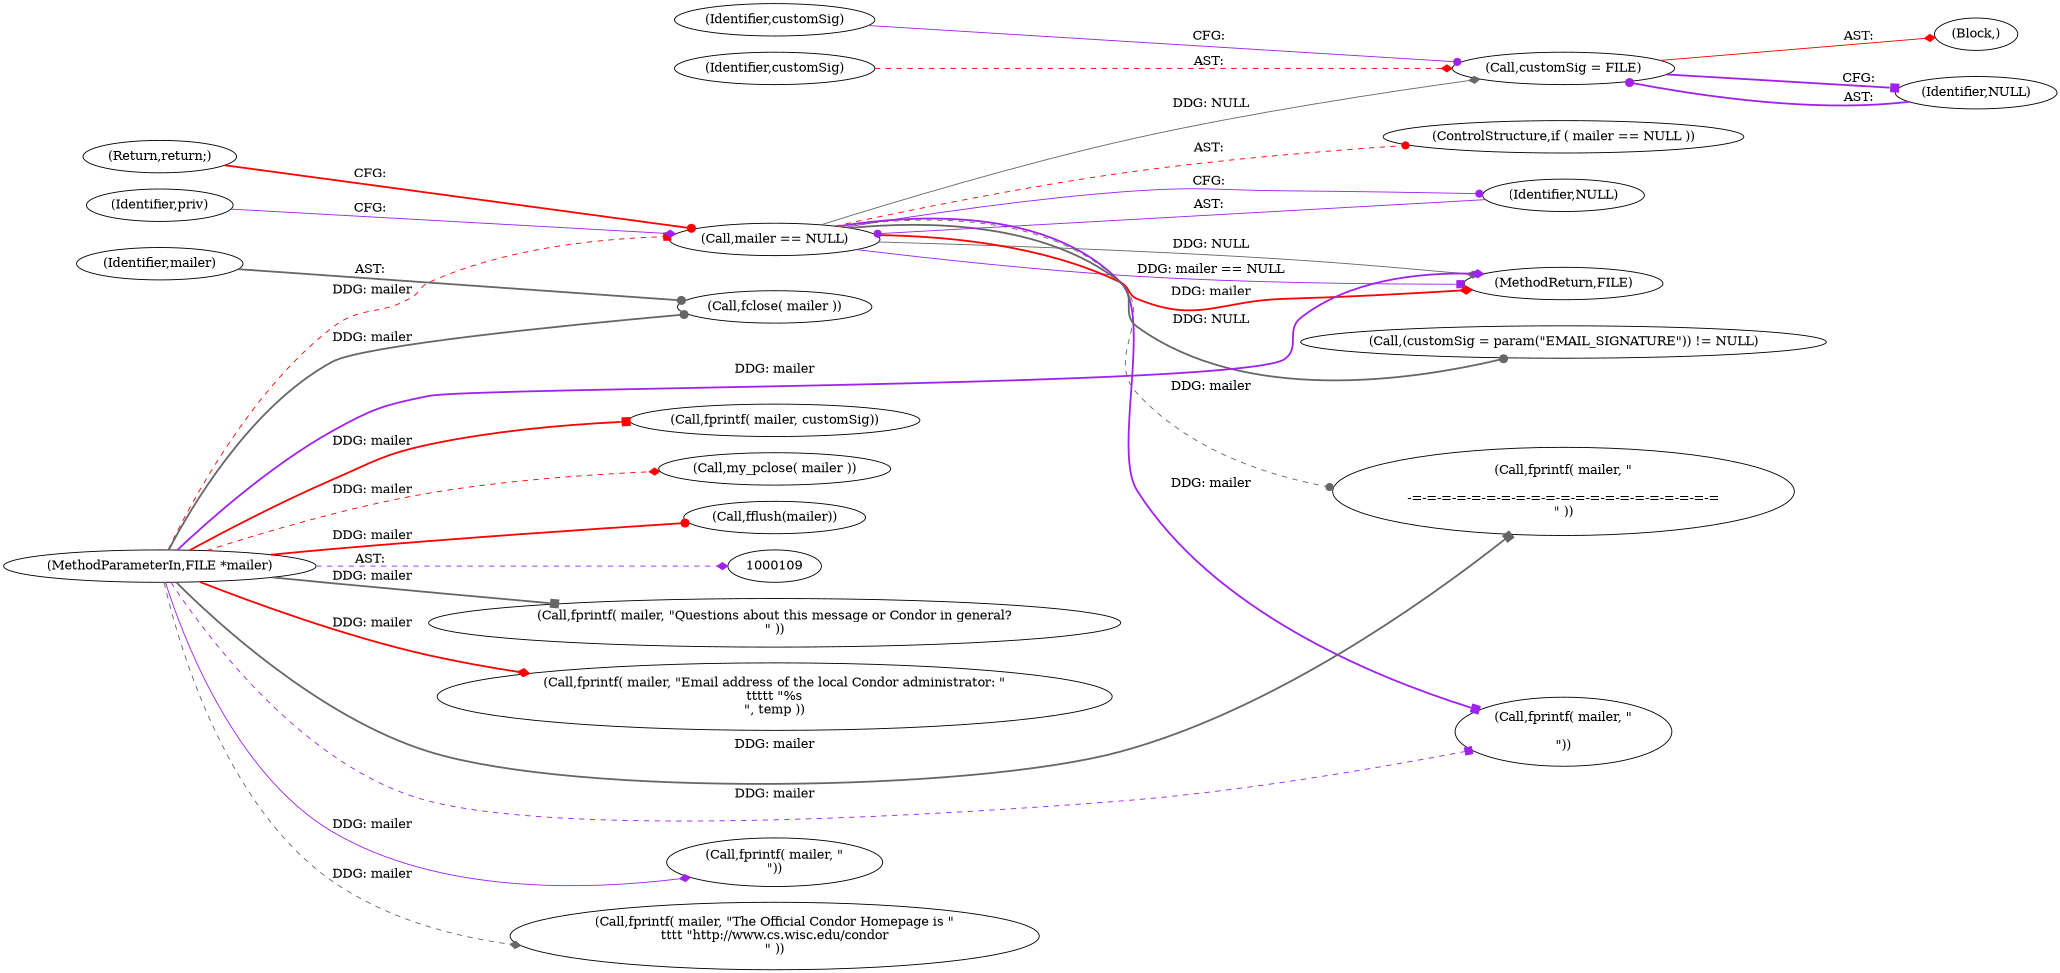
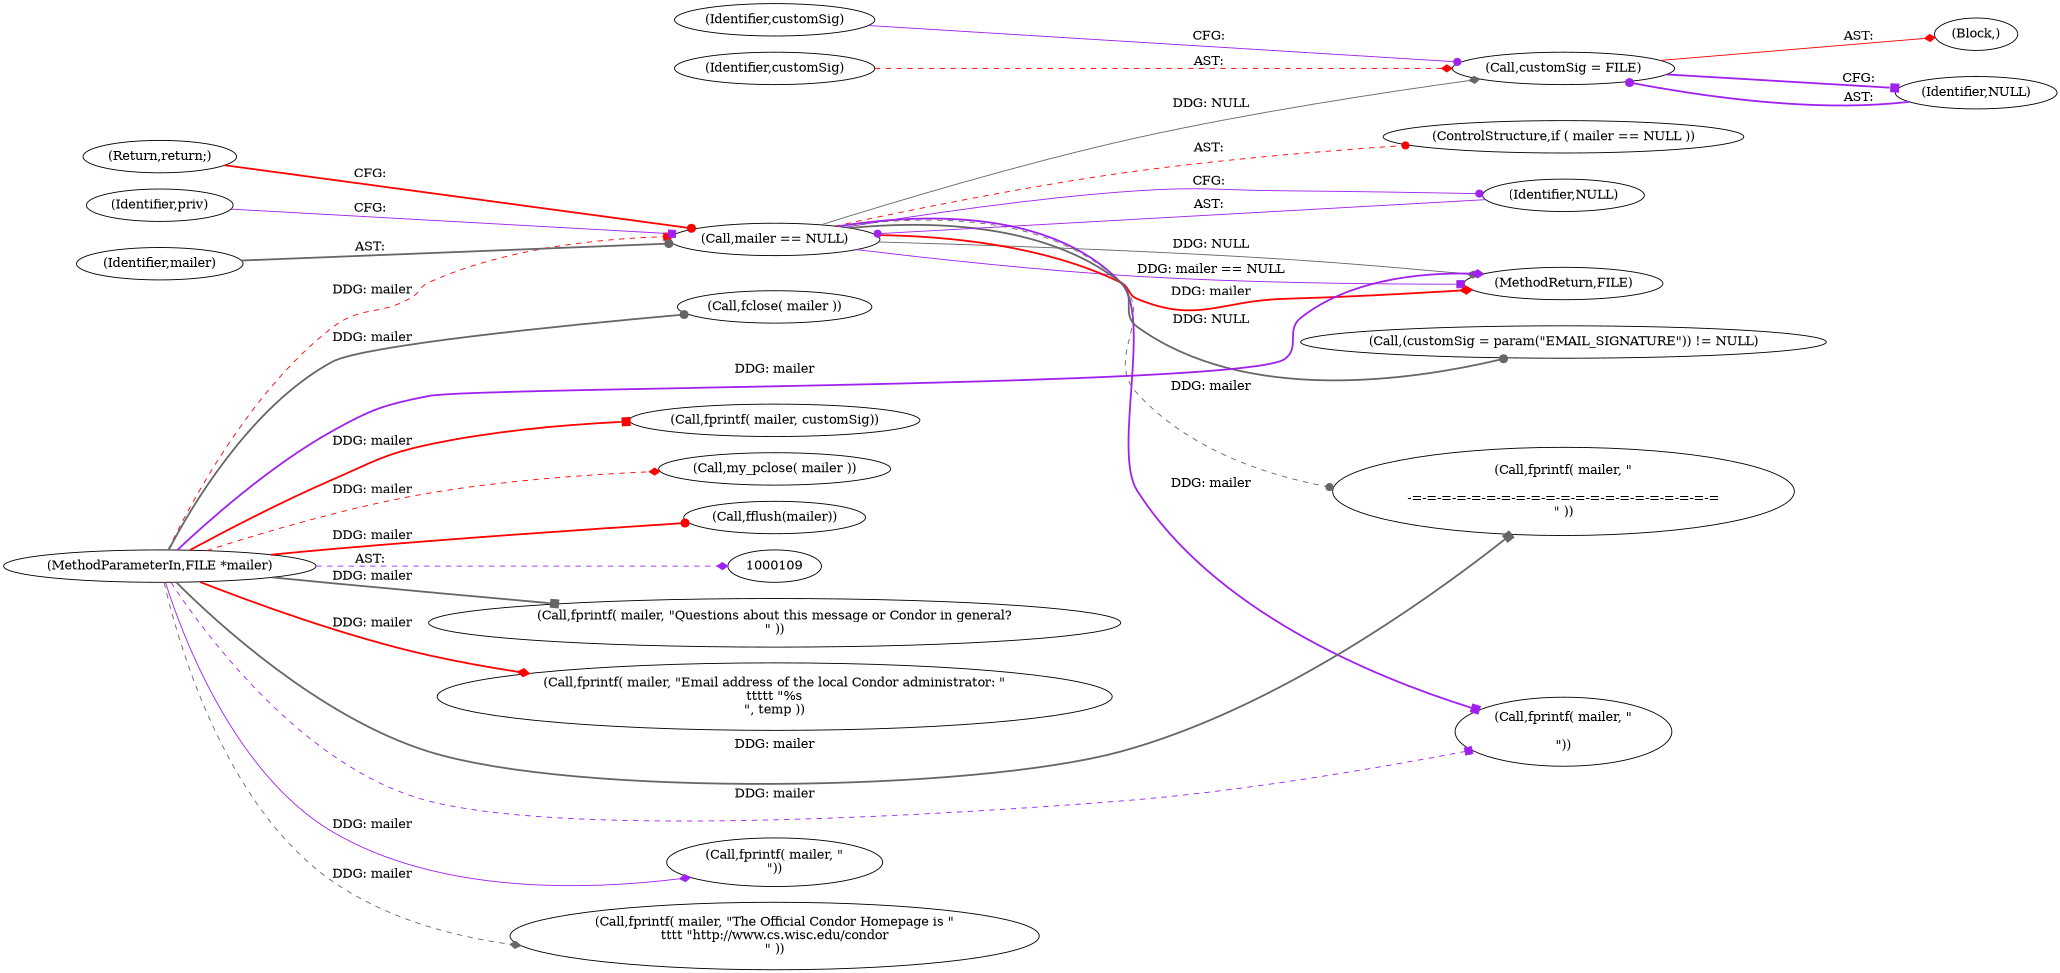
(448, 221) -> (448, 221)
(458, 285) -> (453, 252)
